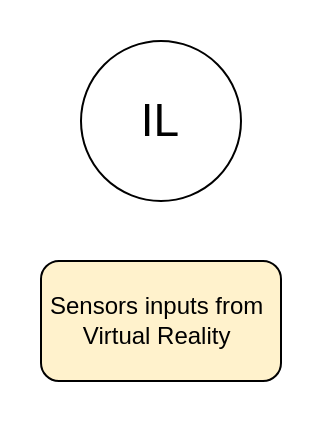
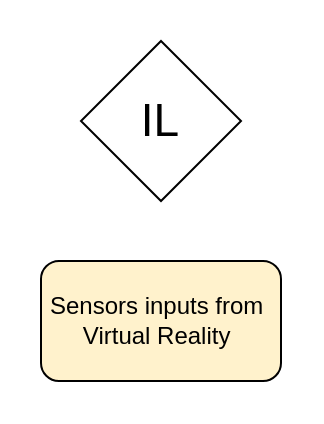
(161, 121) -> (161, 121)
